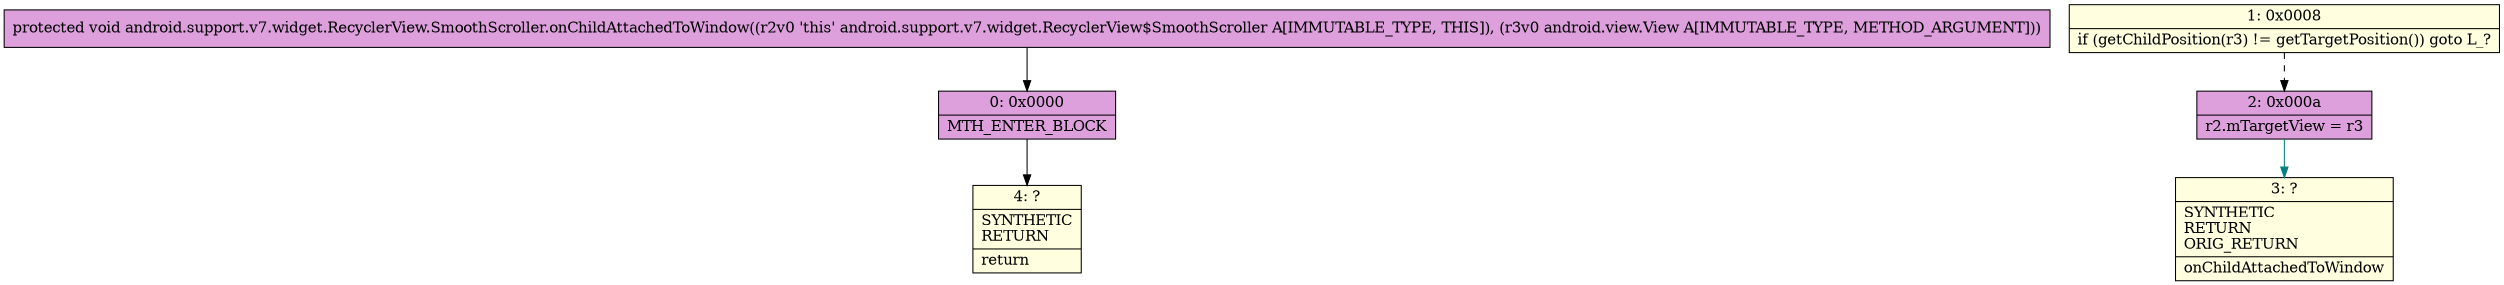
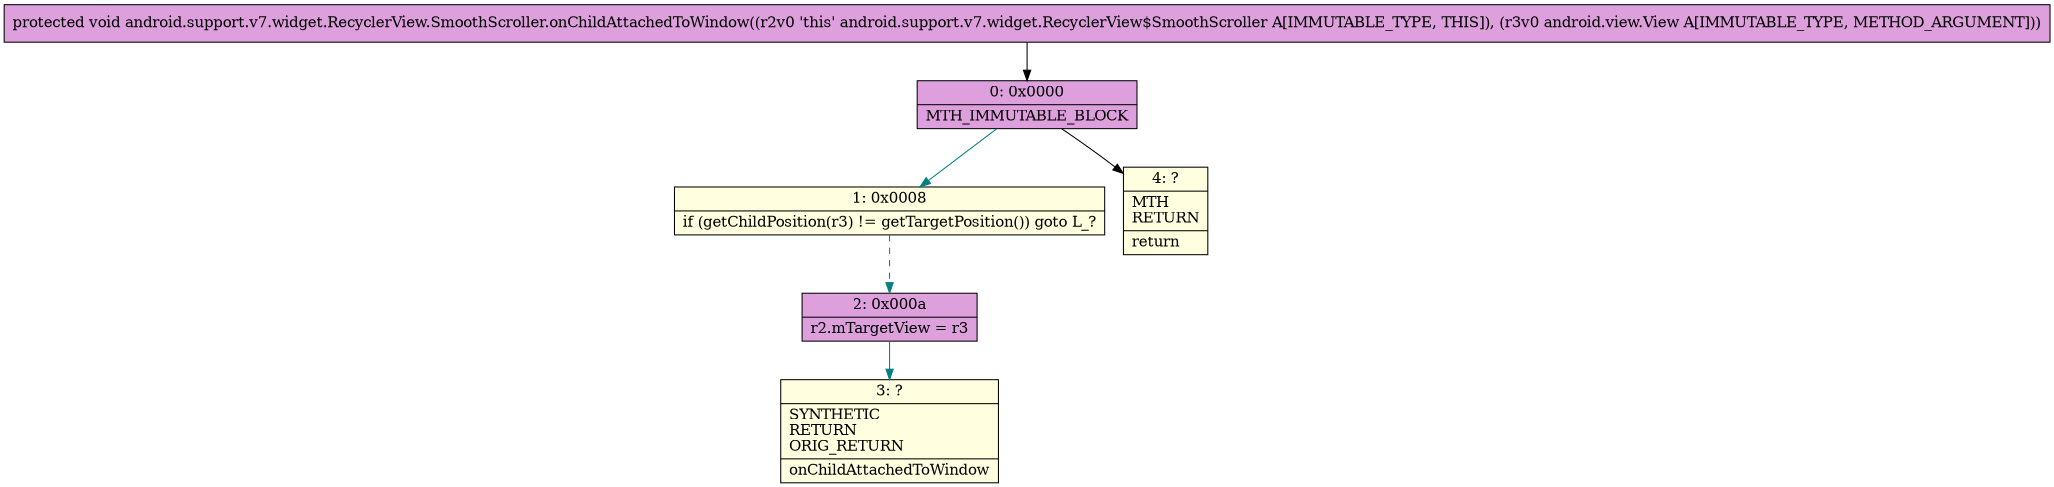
(2284, 67) -> (890, 259)
(1027, 127) -> (1027, 116)
none -> (962, 155)
(1027, 221) -> (1151, 203)
